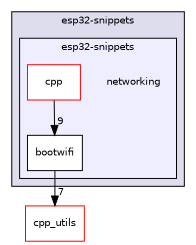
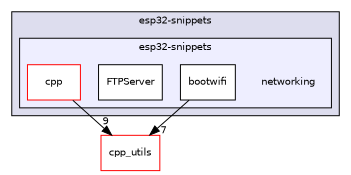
none -> (130, 82)
(54, 113) -> (88, 114)
